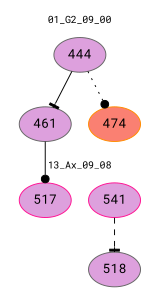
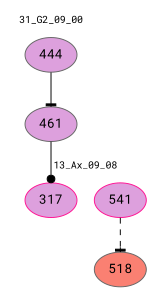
(80, 21) -> (51, 21)
(115, 124) -> none
(45, 200) -> (51, 200)
(115, 270) -> (120, 270)
